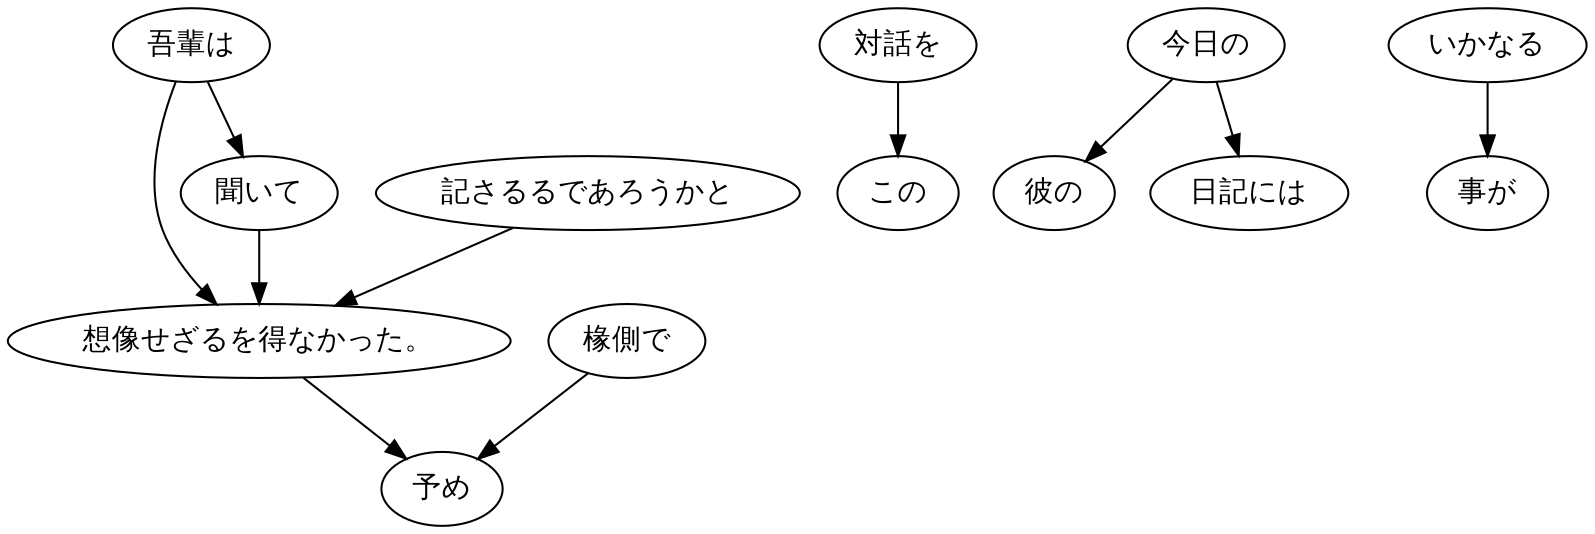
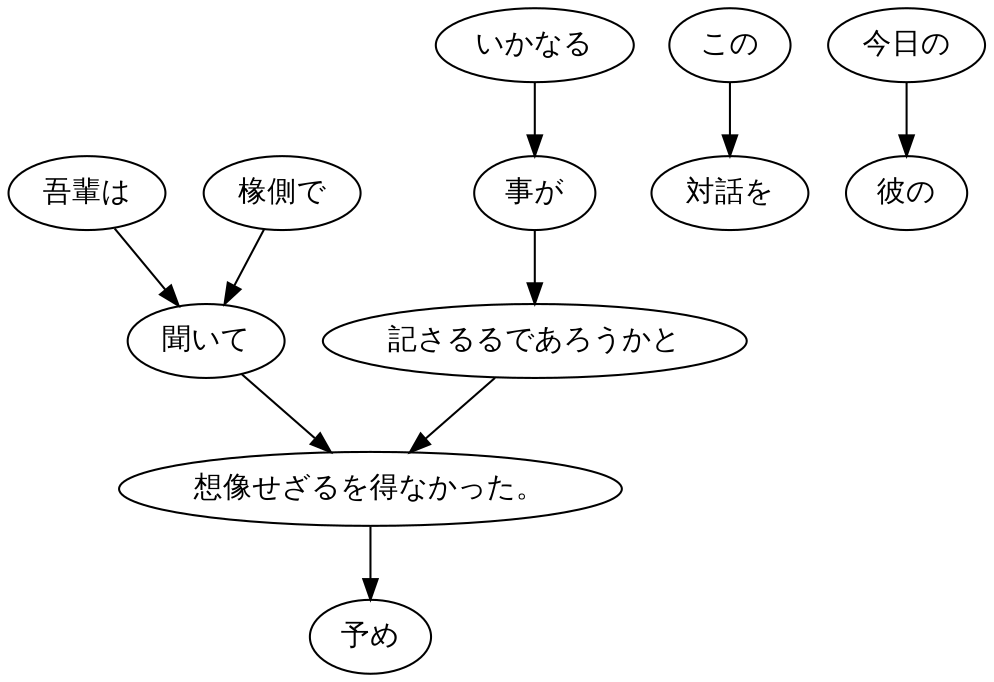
(898, 109) -> (730, 109)
(155, 191) -> none
(1249, 193) -> none
none -> (535, 257)
(541, 410) -> (249, 257)
